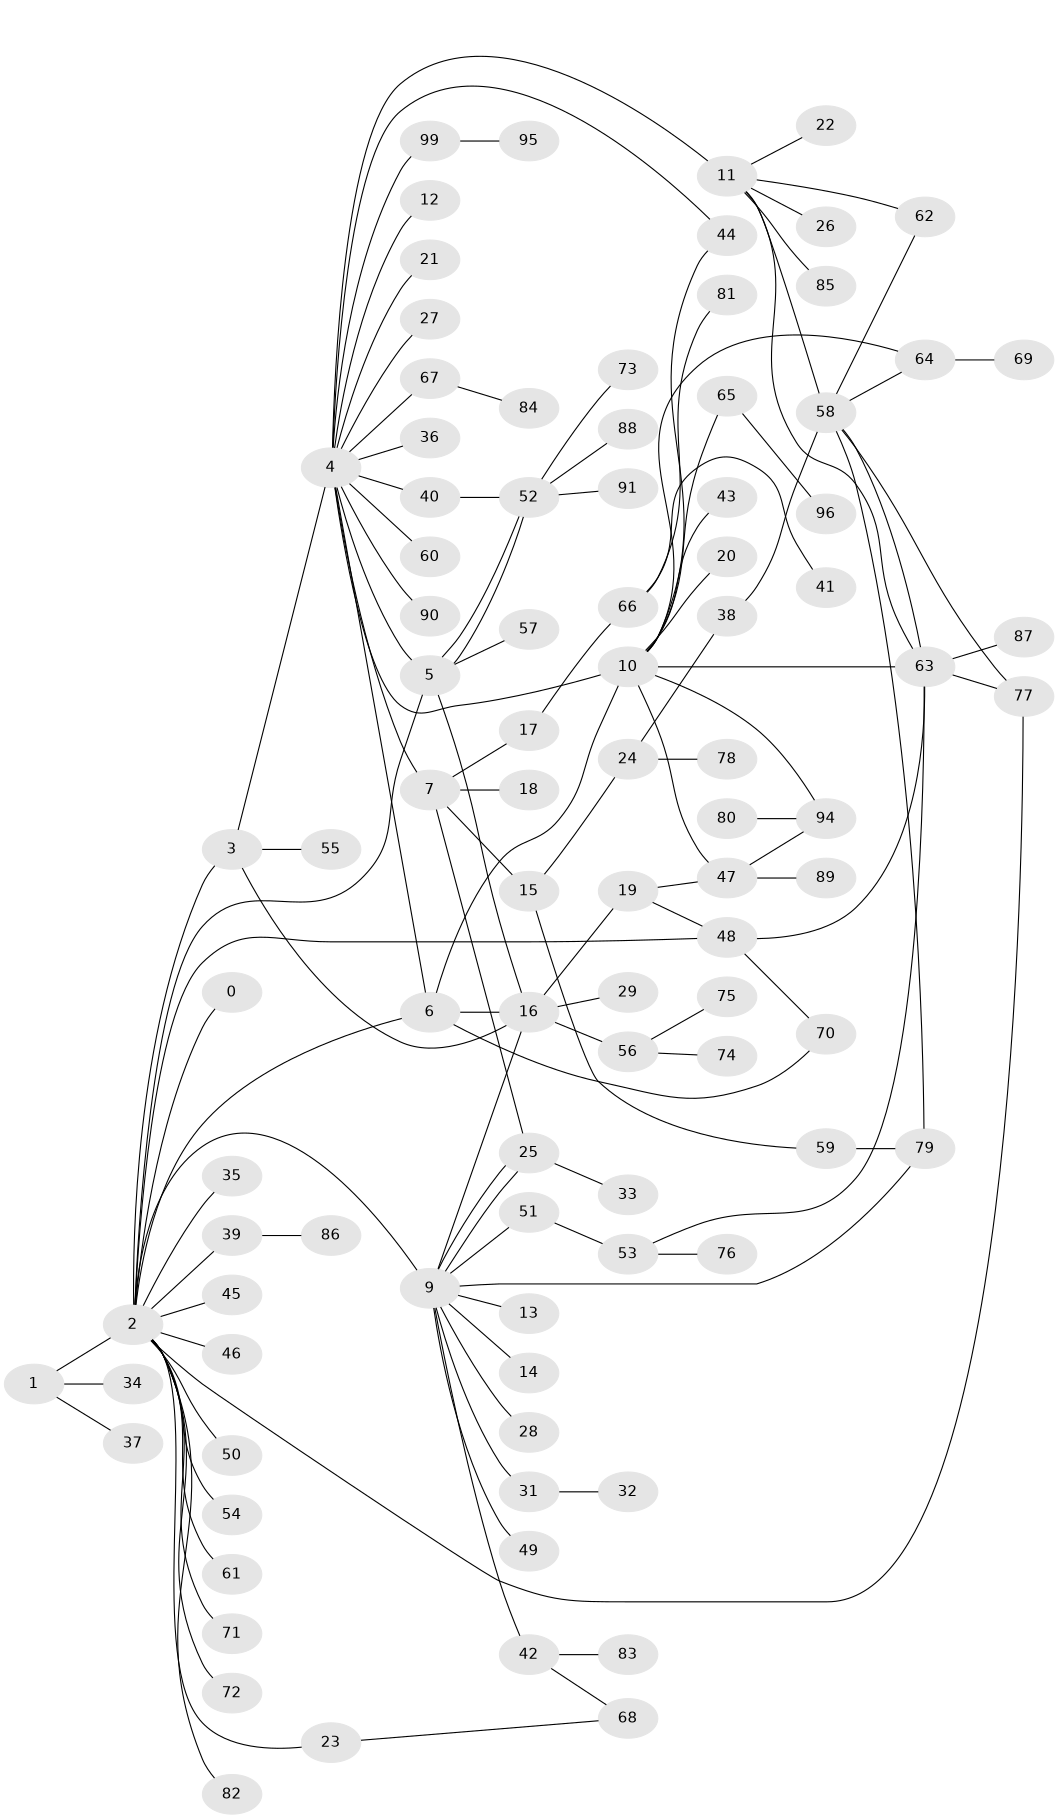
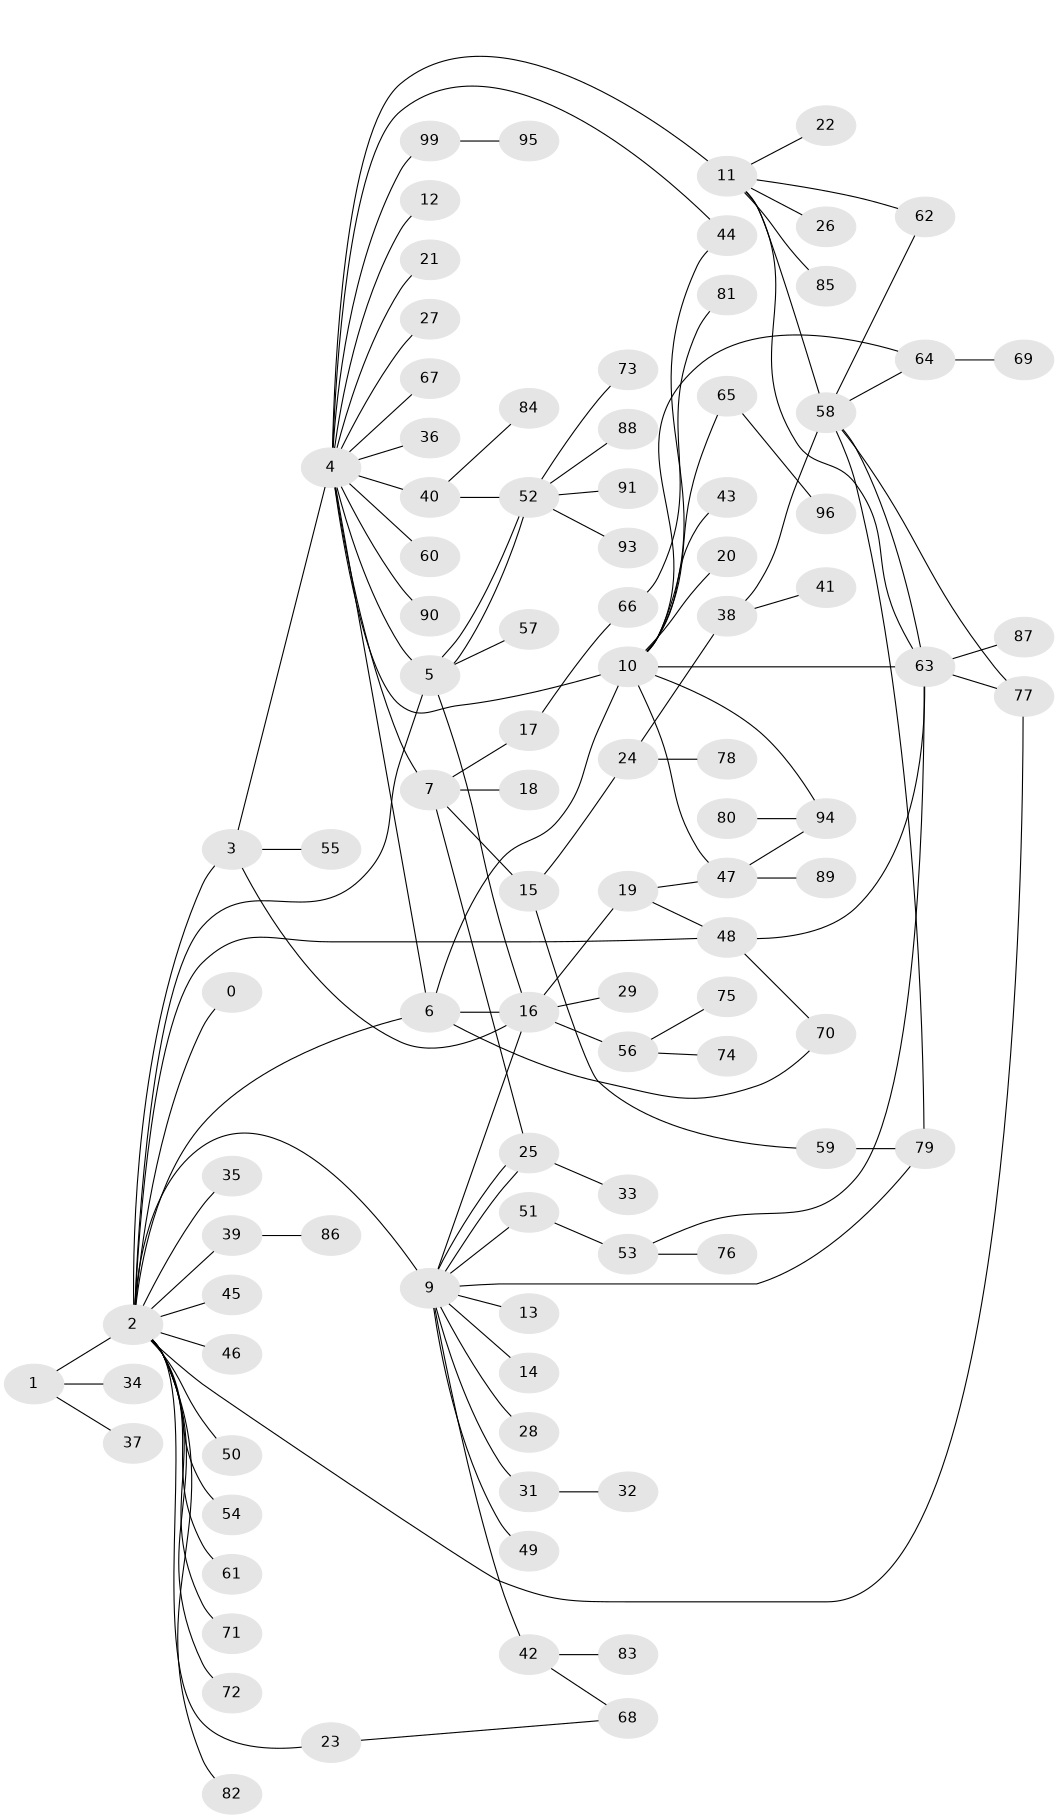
(480, 394) -> (480, 453)
(717, 458) -> (777, 602)
none -> (628, 548)
